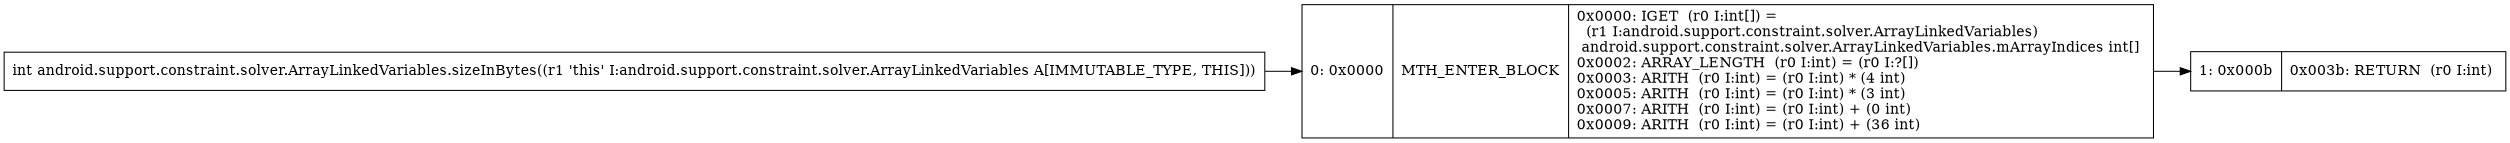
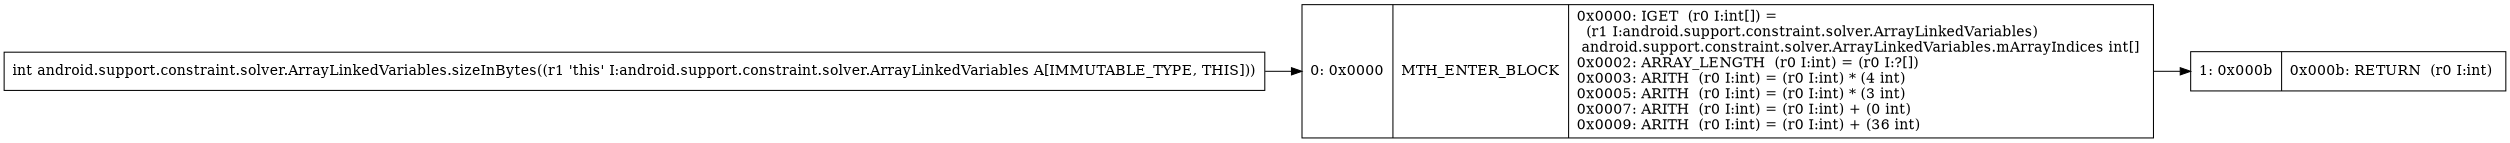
(2394, 71) -> (2394, 71)
